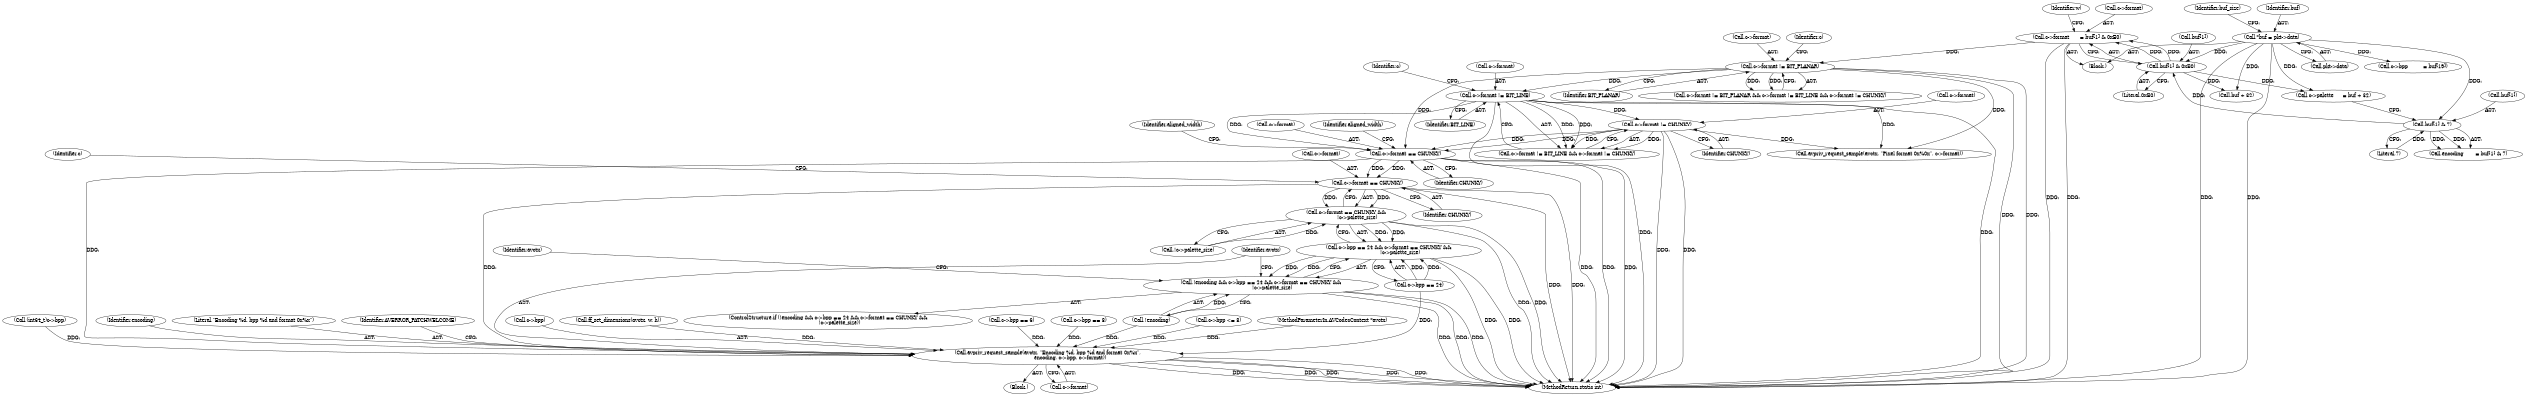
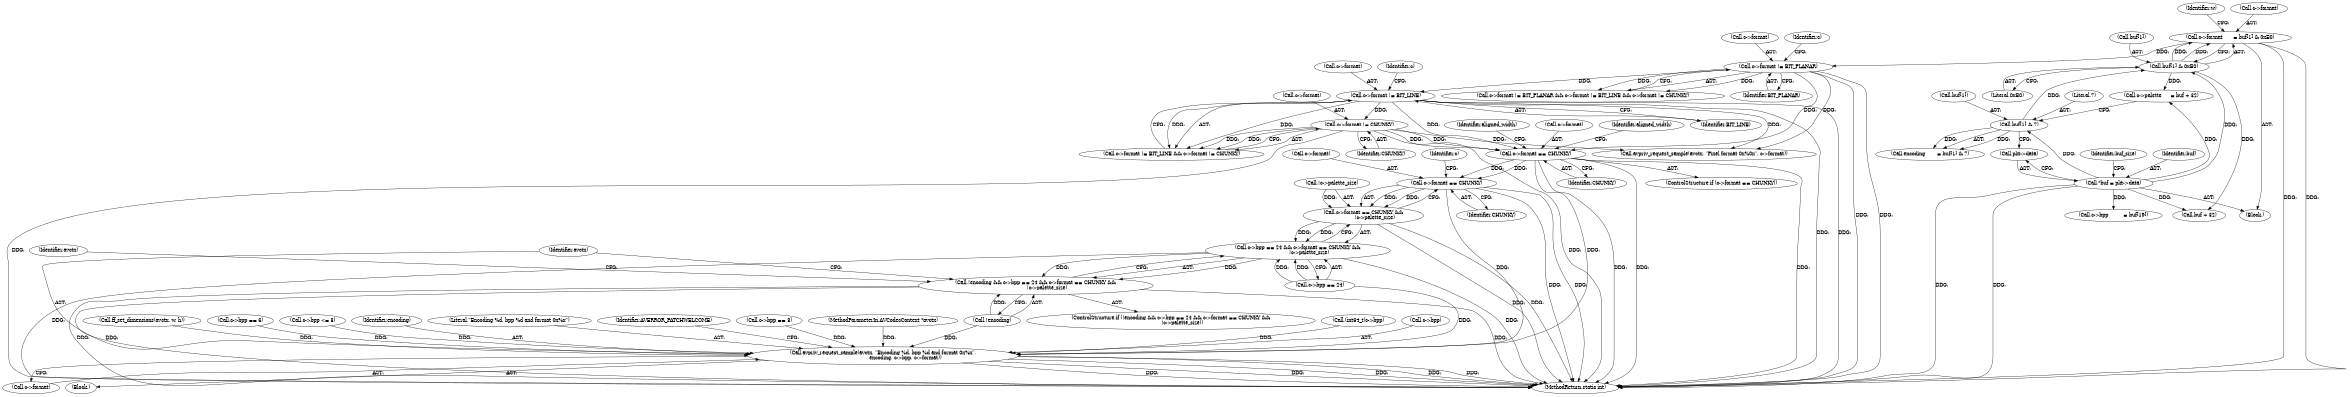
(2395, 133) -> (2019, 138)
(2420, 140) -> (2066, 111)
none -> (1722, 183)
(1243, 225) -> none
